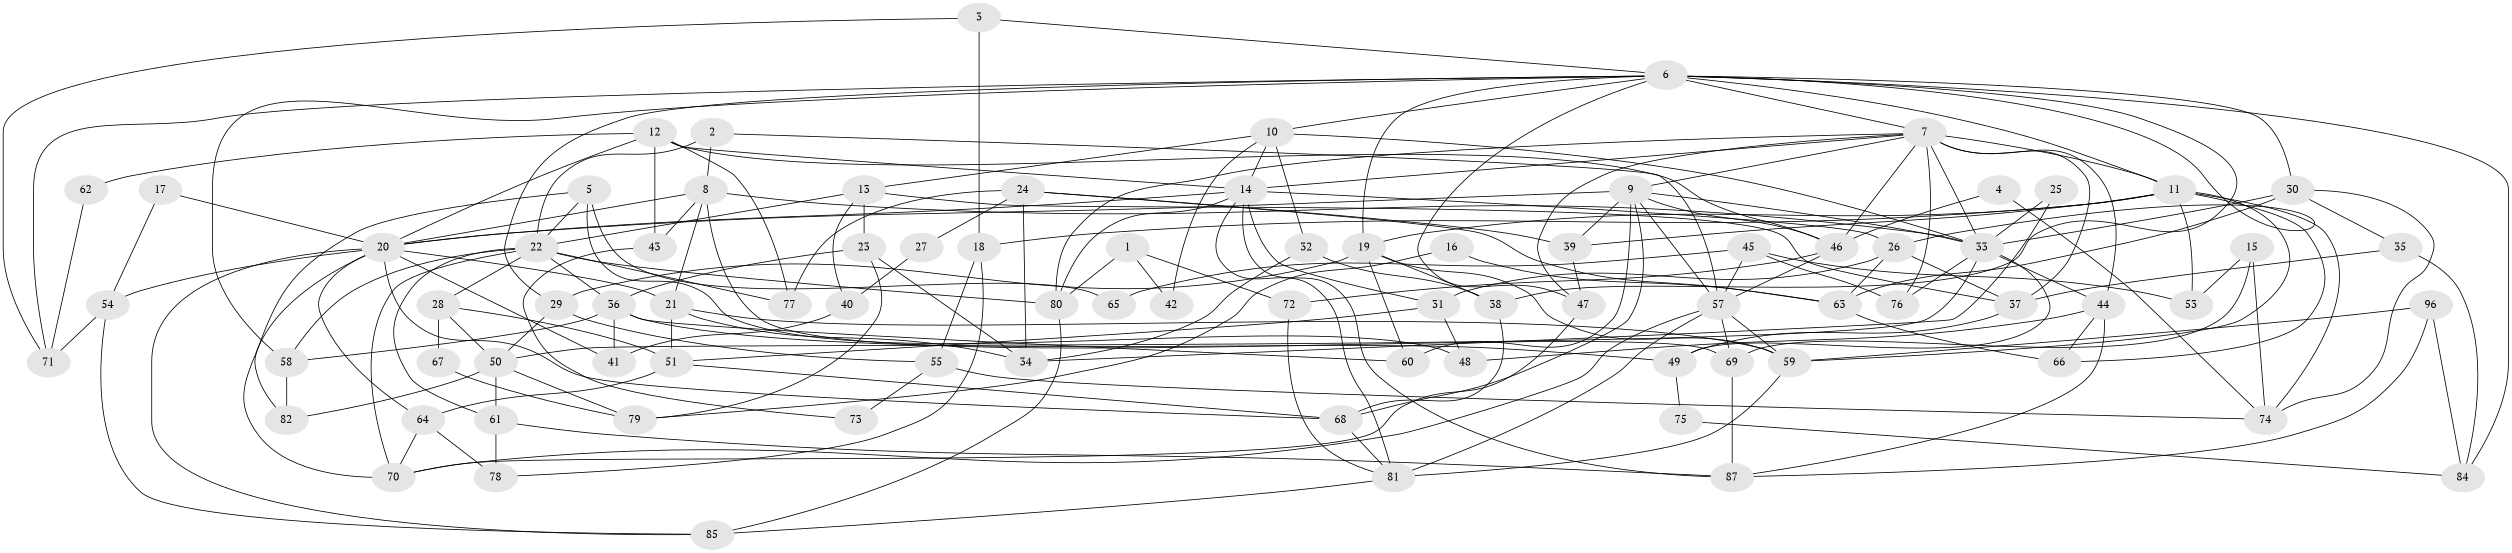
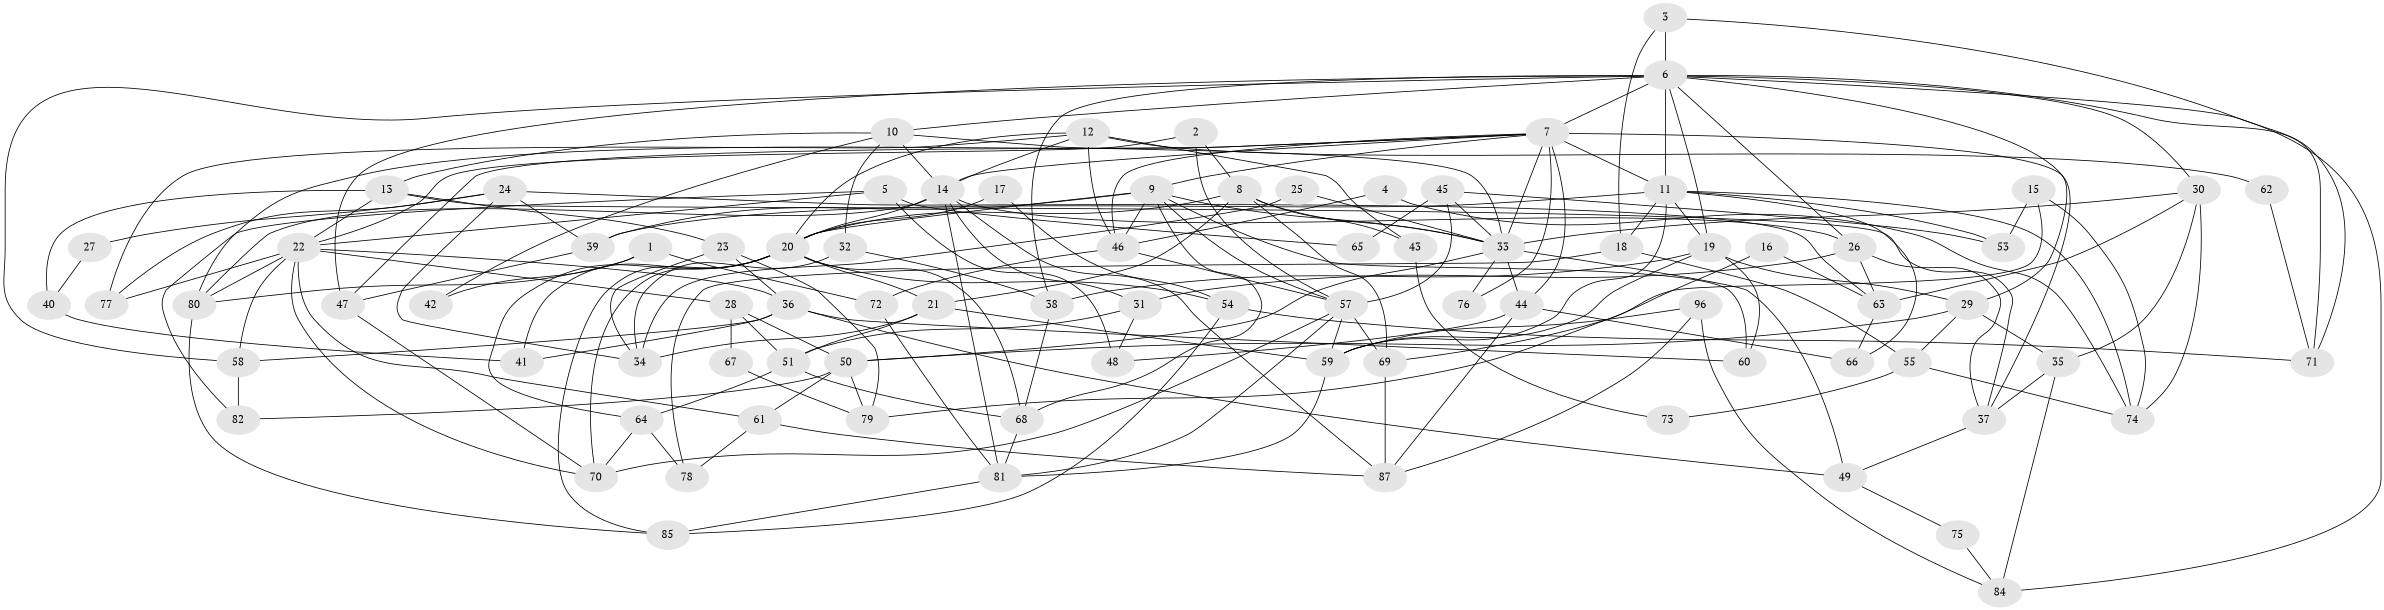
(1827, 276) -> (1478, 224)
none -> (2013, 334)
